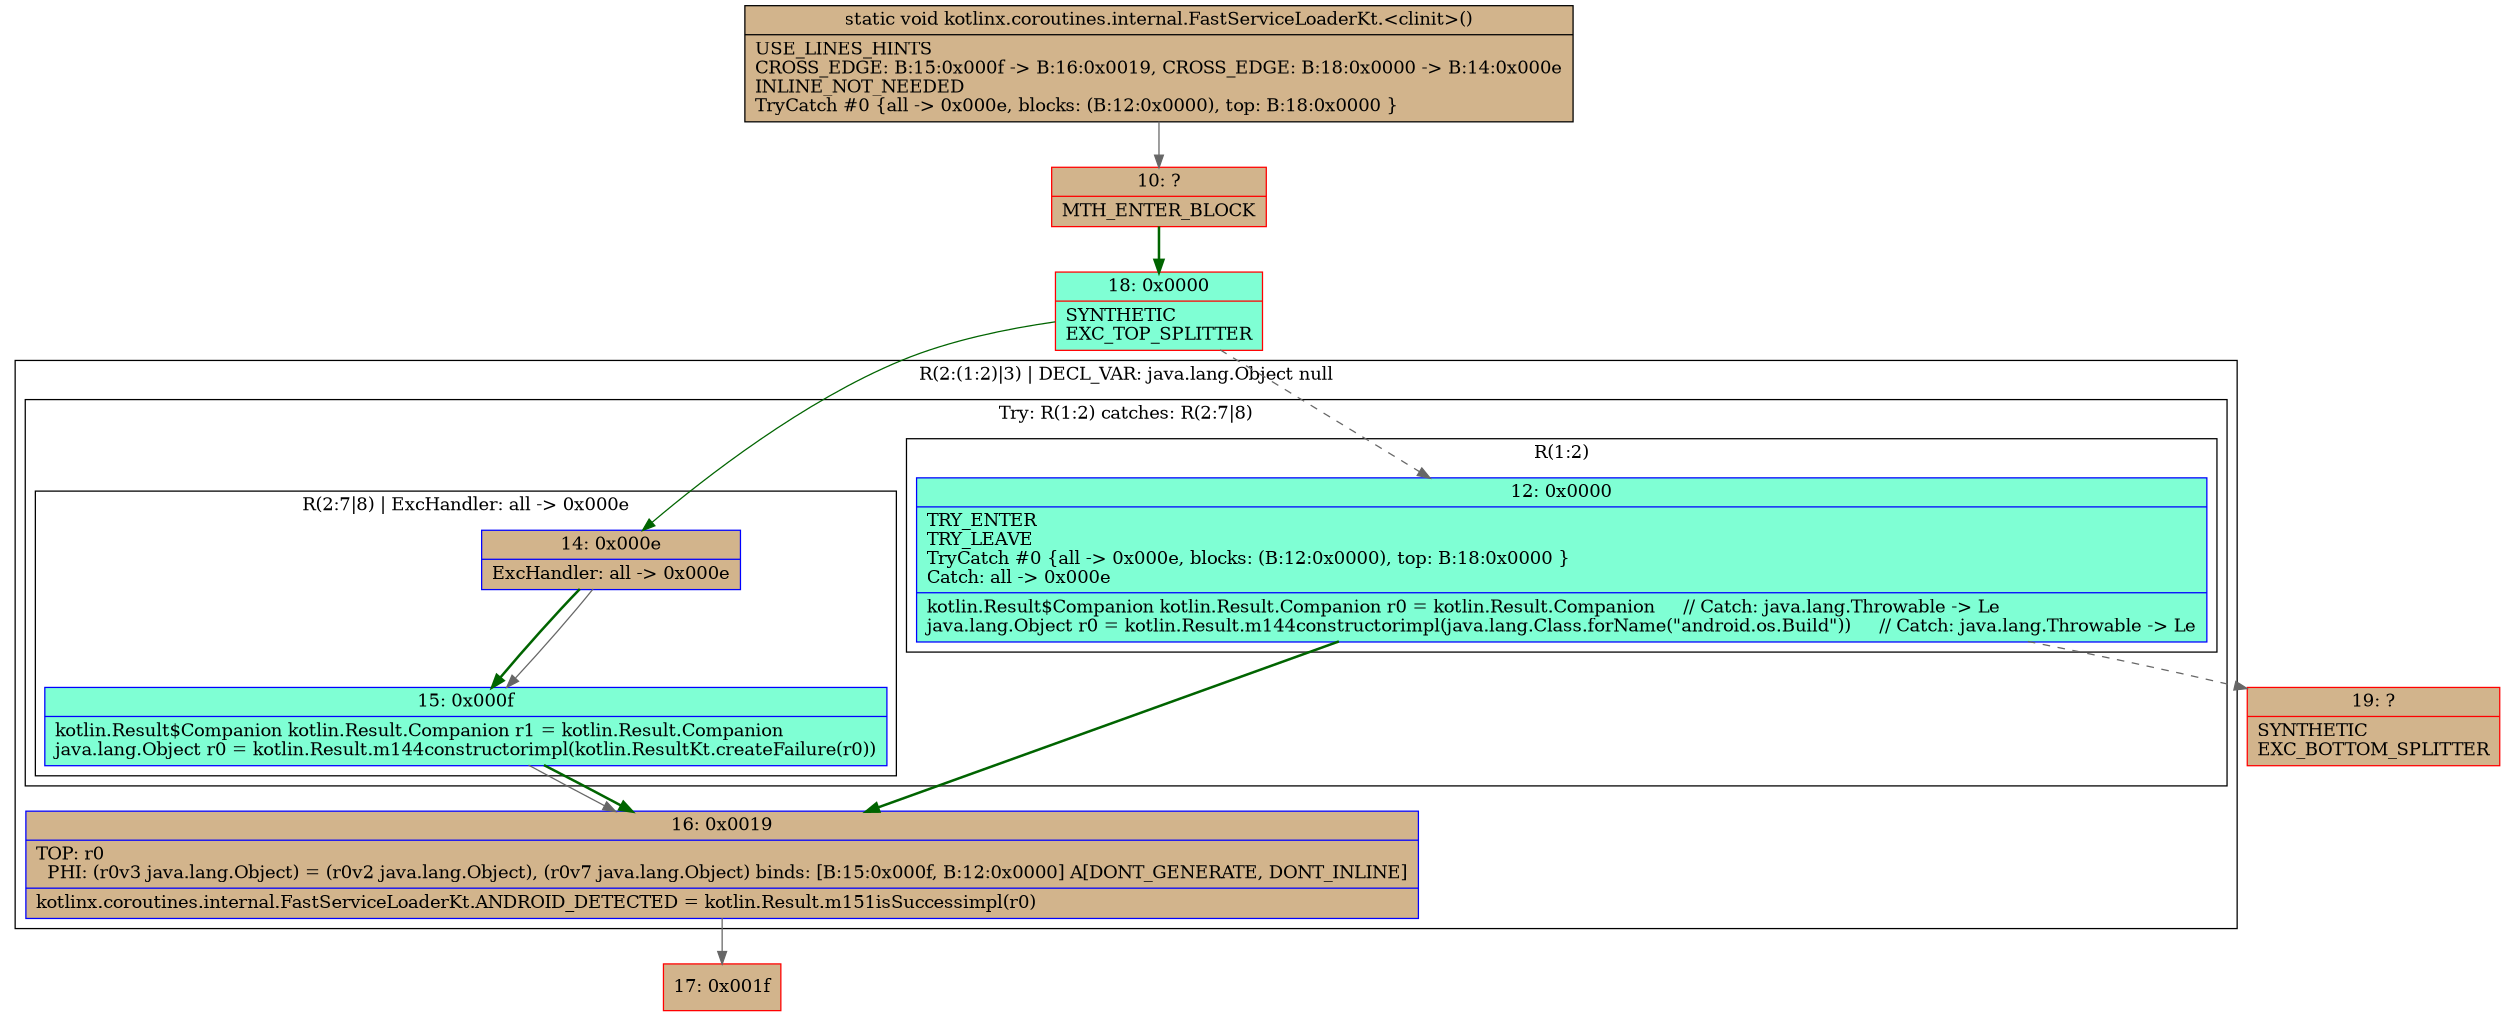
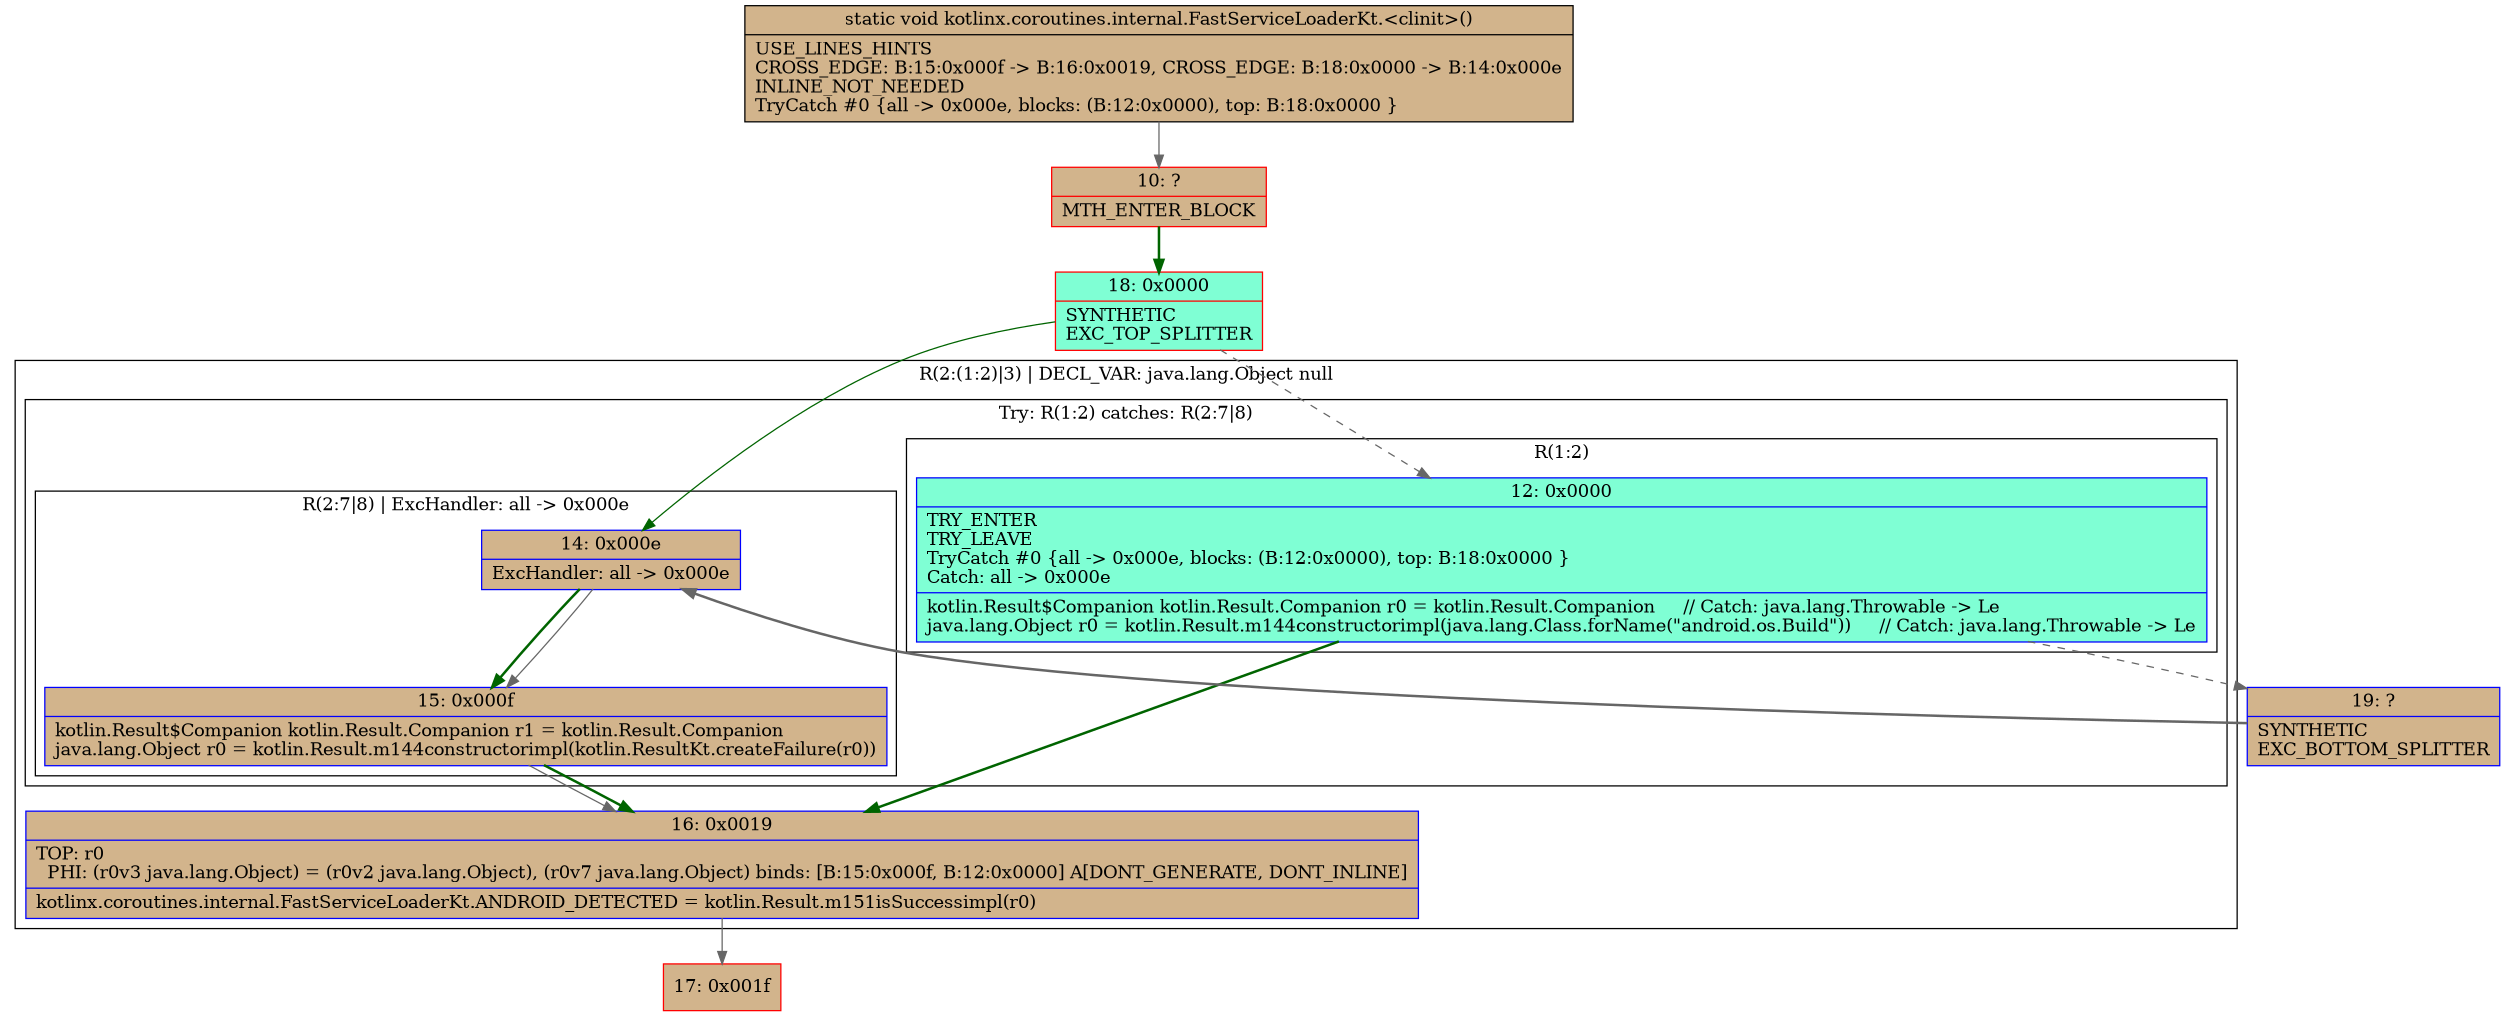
none -> (1466, 698)
(466, 727) -> (466, 727)
(2374, 727) -> (2374, 727)
